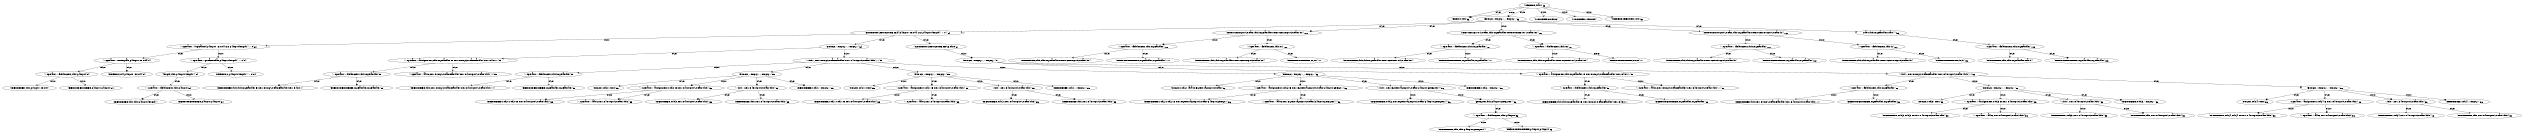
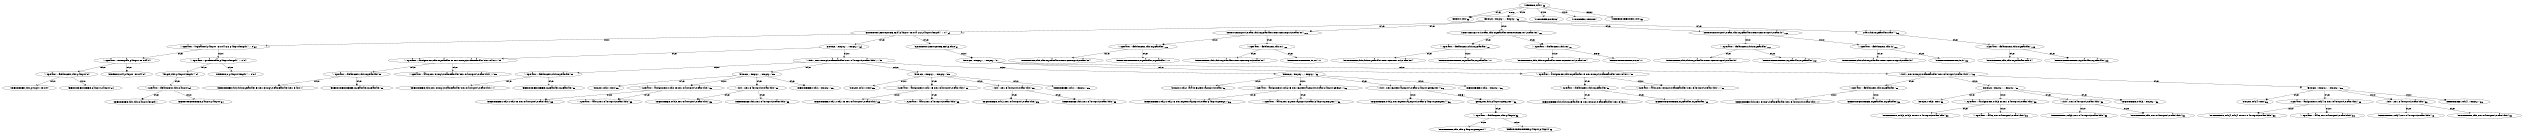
(1589, 12) -> (1590, 12)
(1461, 95) -> (1462, 95)
